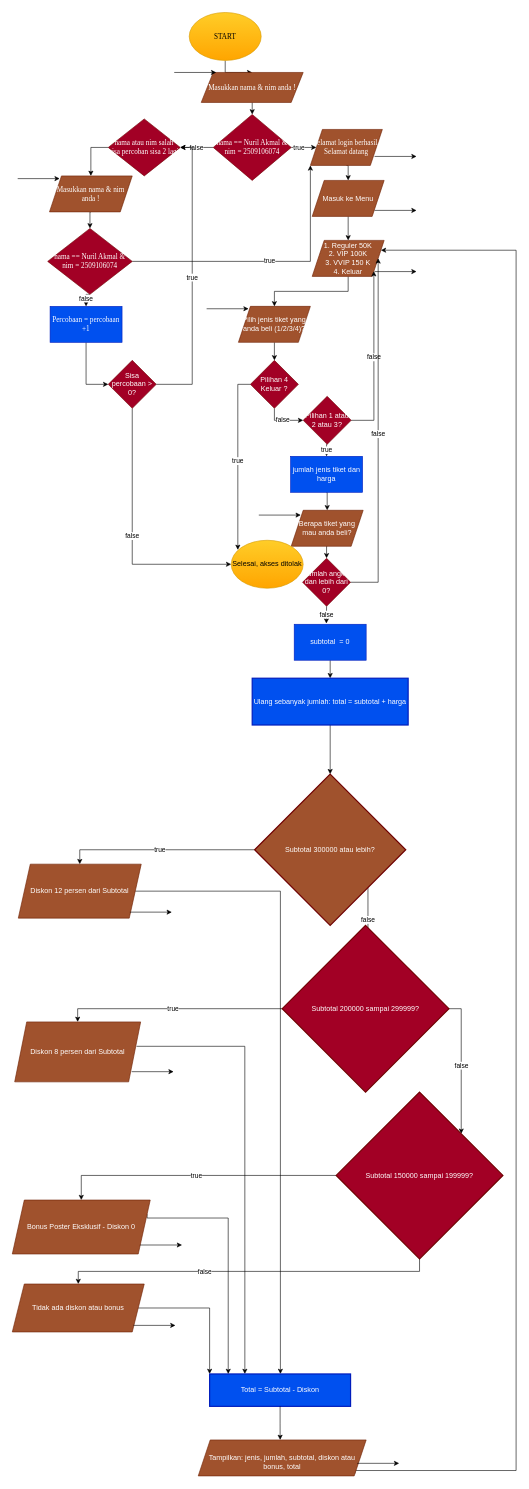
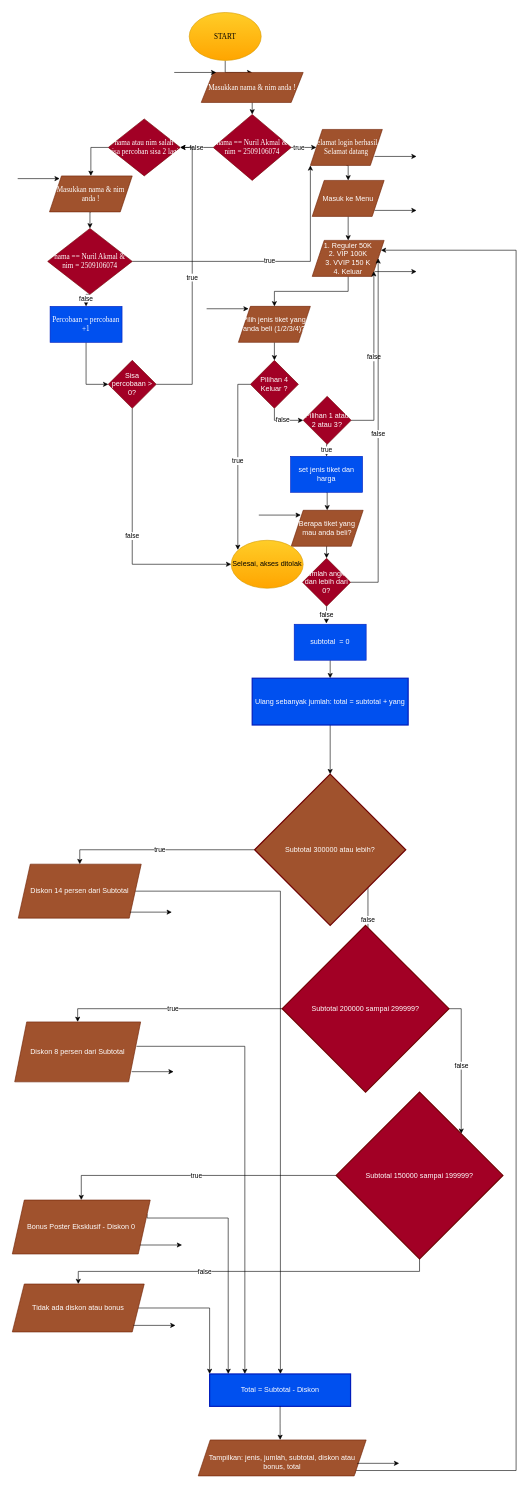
(327, 474) -> (327, 474)
(330, 702) -> (330, 702)
(80, 891) -> (80, 891)
